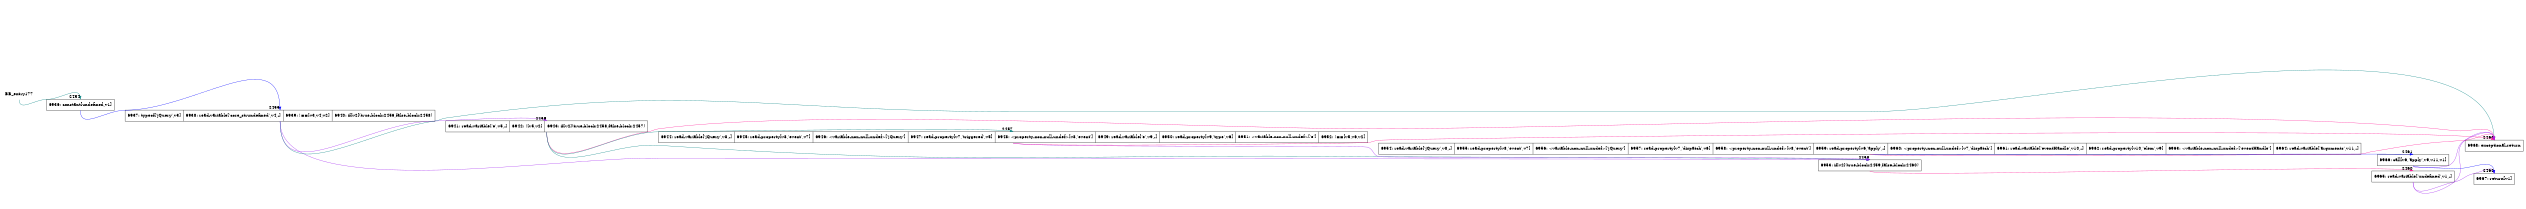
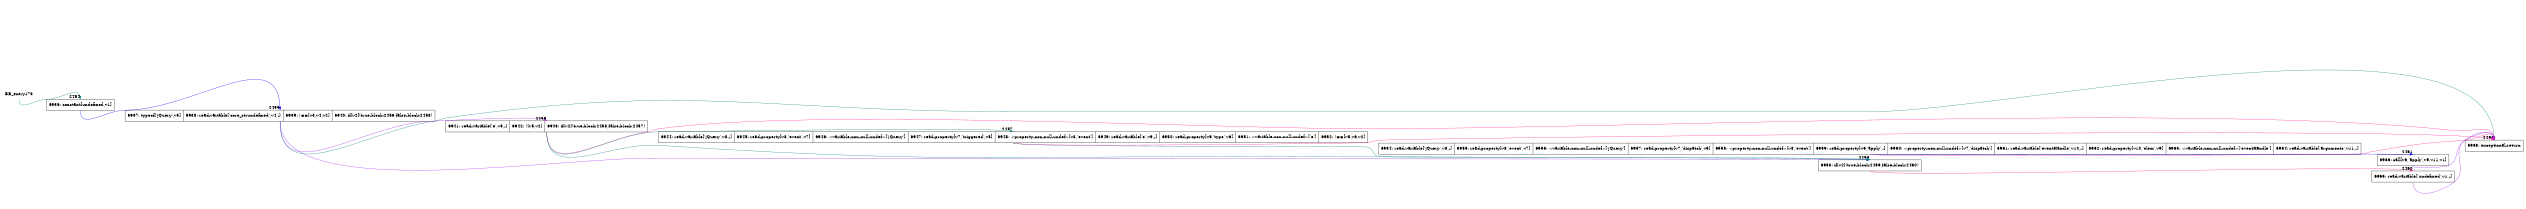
(19, 94) -> (19, 94)
(1375, 154) -> (1375, 154)
(2494, 179) -> none
